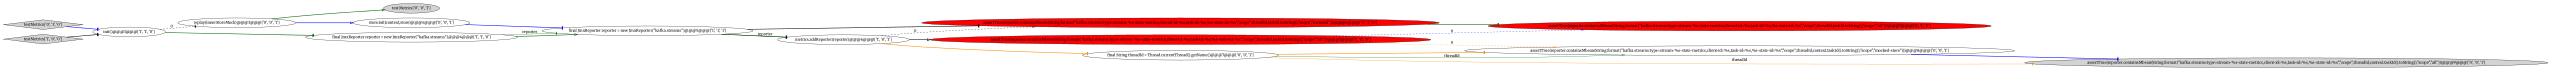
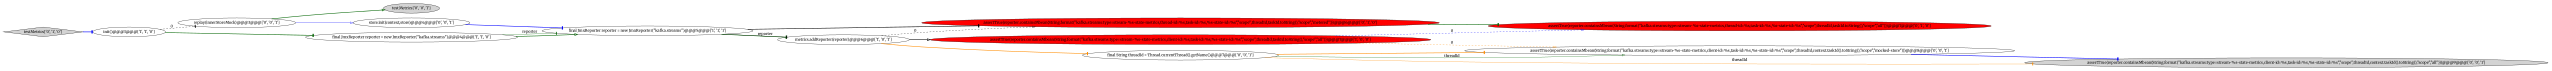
(323, 23) -> (323, 23)
(43, 39) -> none
